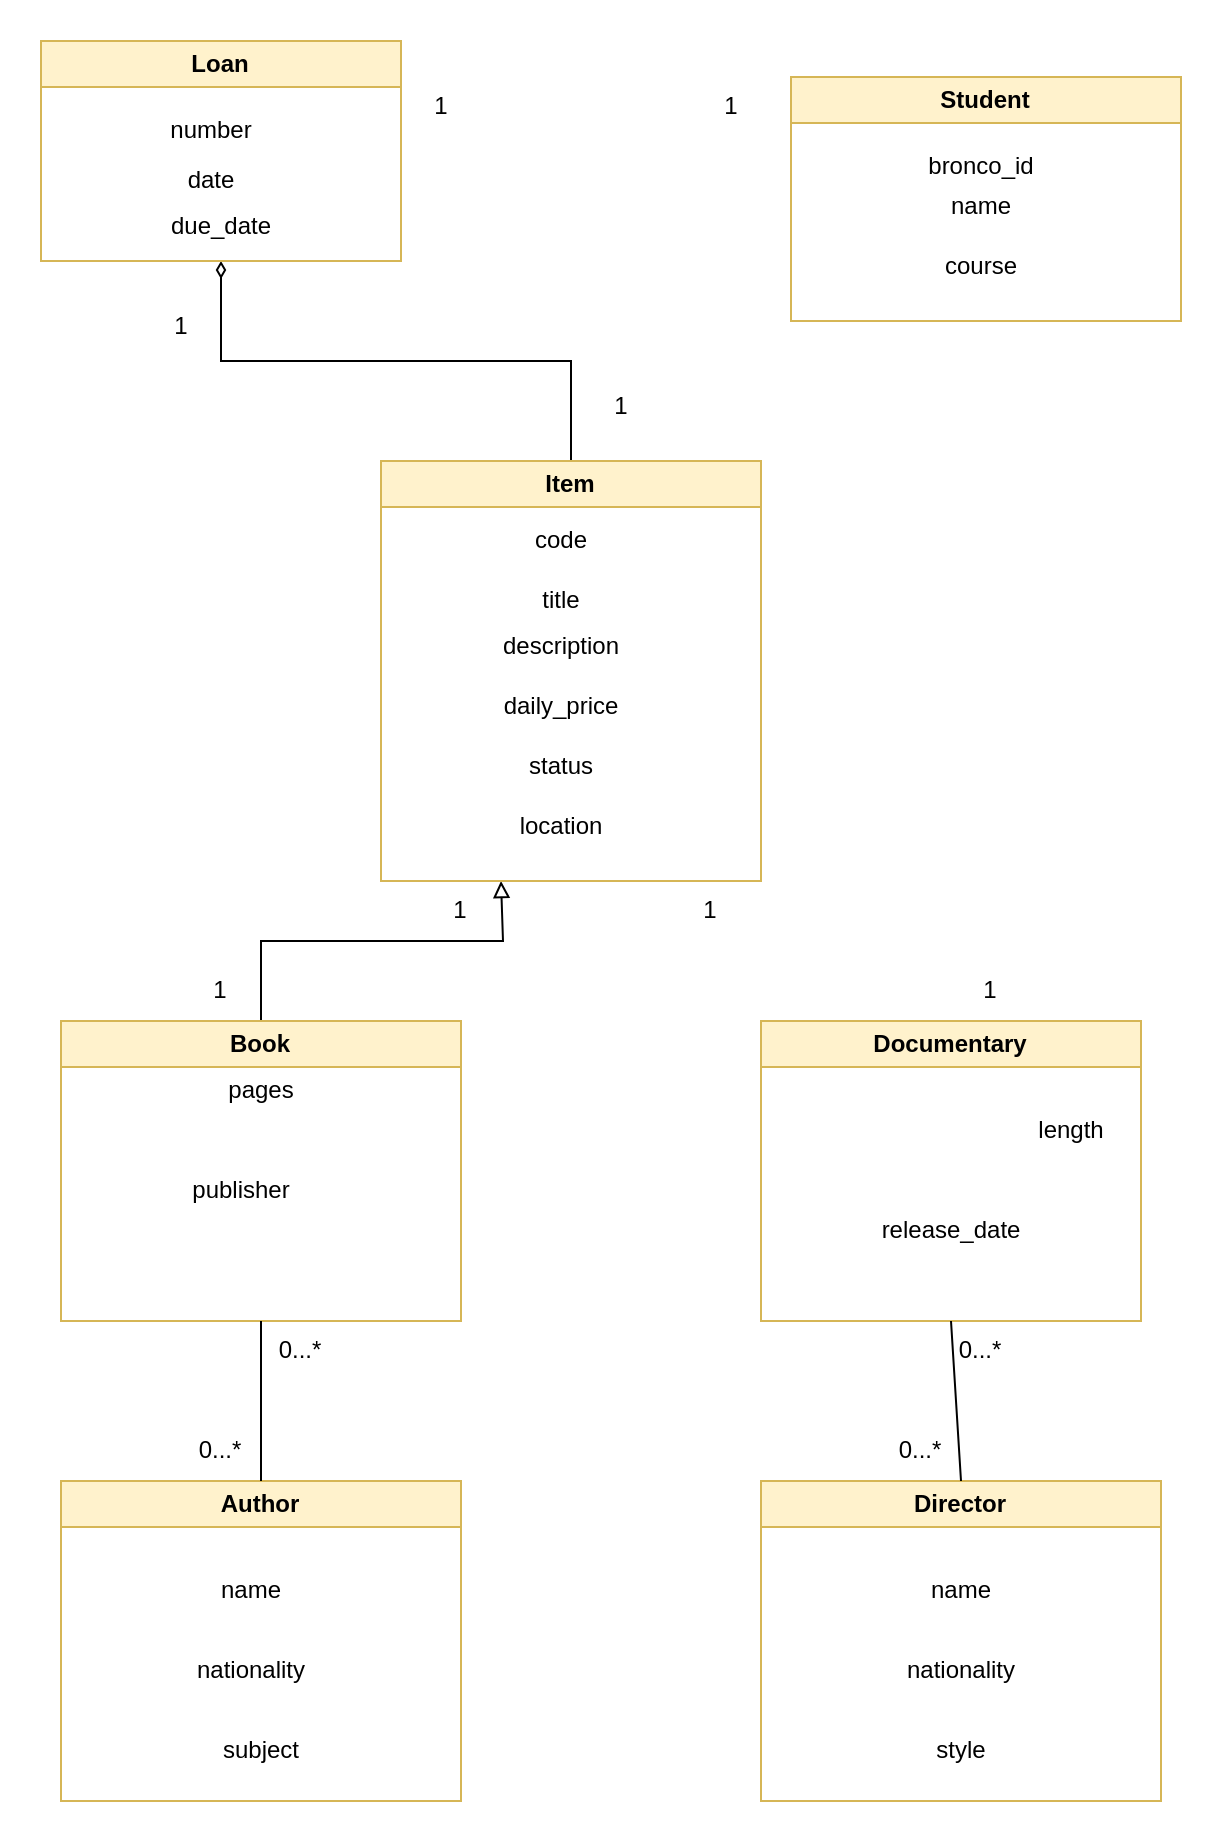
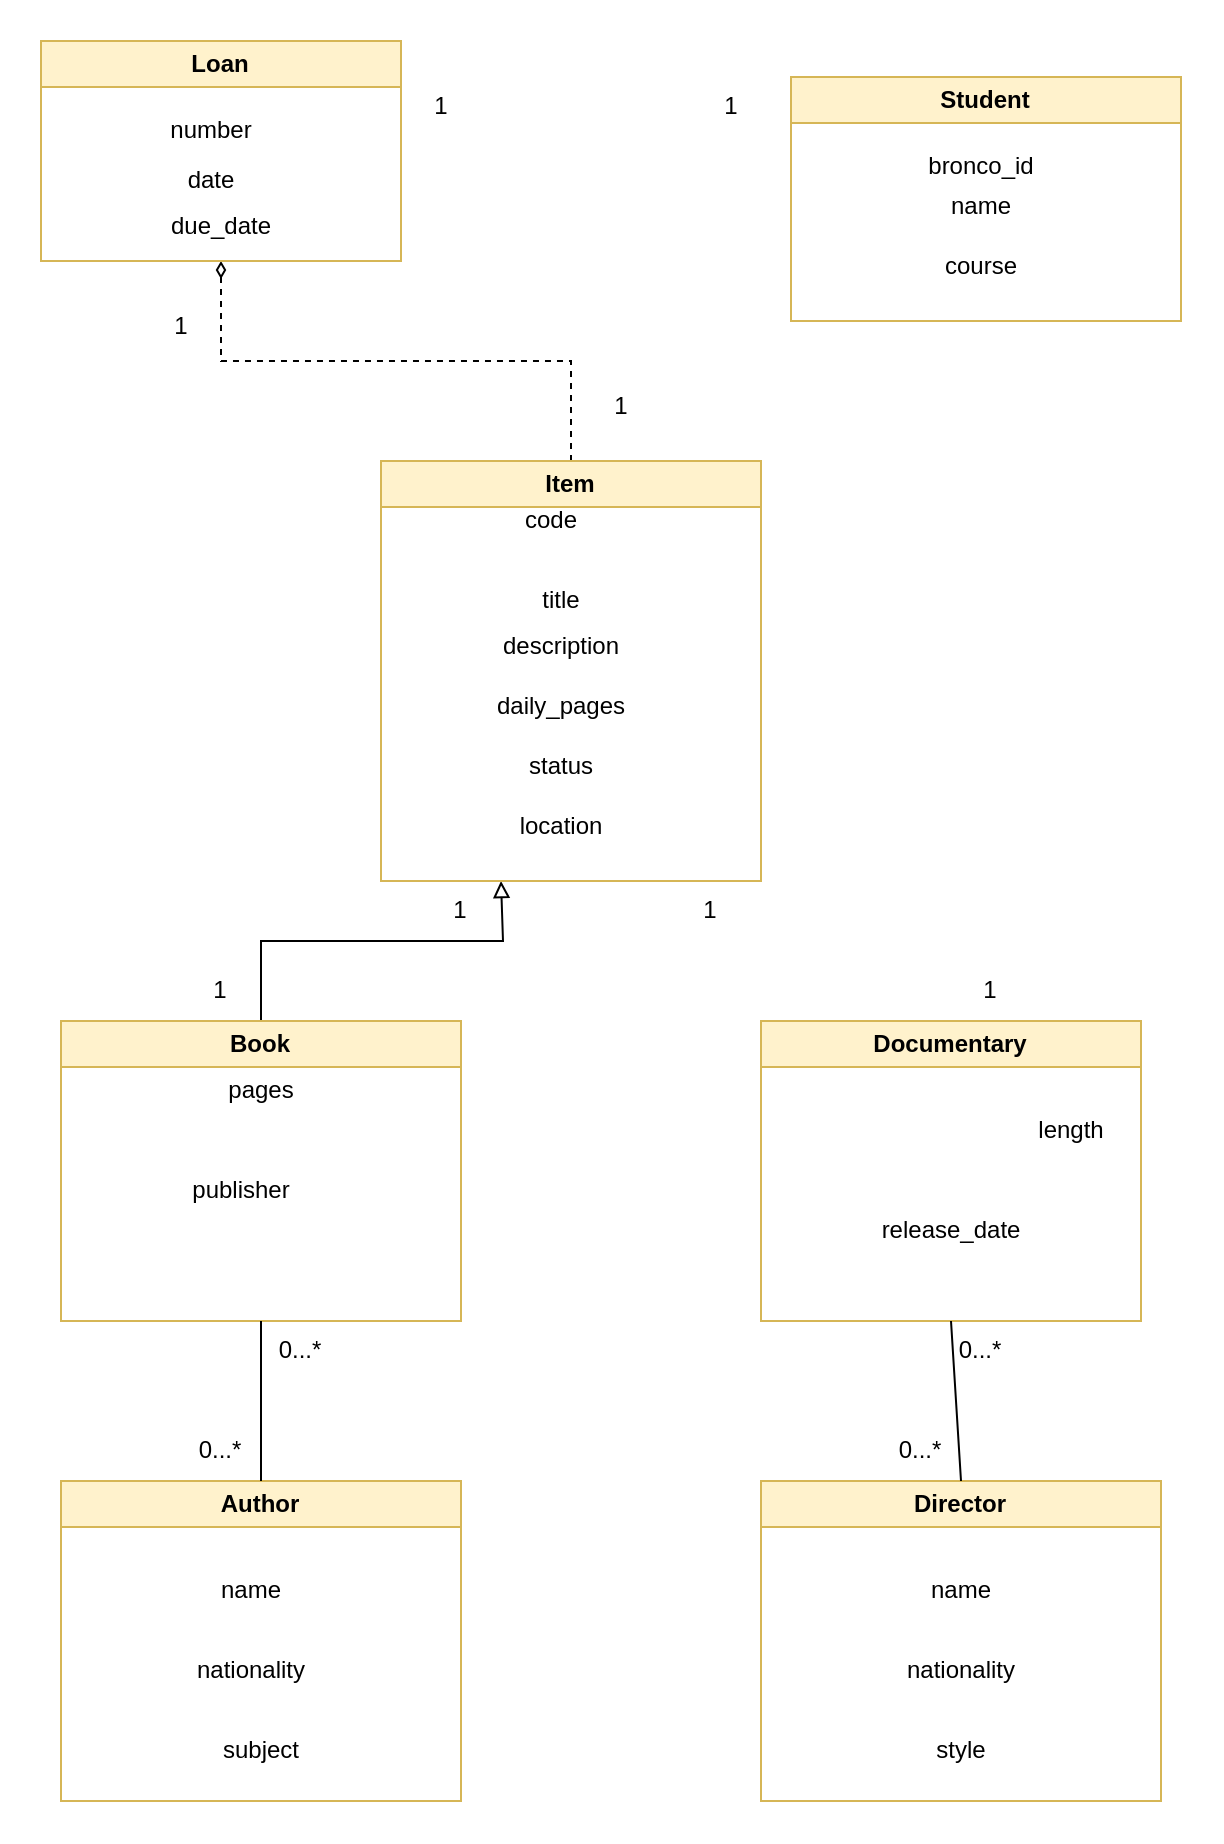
(402, 361) -> (402, 361)
(561, 541) -> (551, 521)
(562, 707) -> (562, 707)
